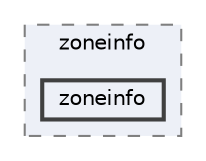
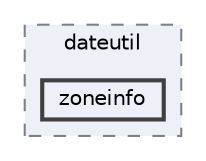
(103, 44) -> (103, 44)
